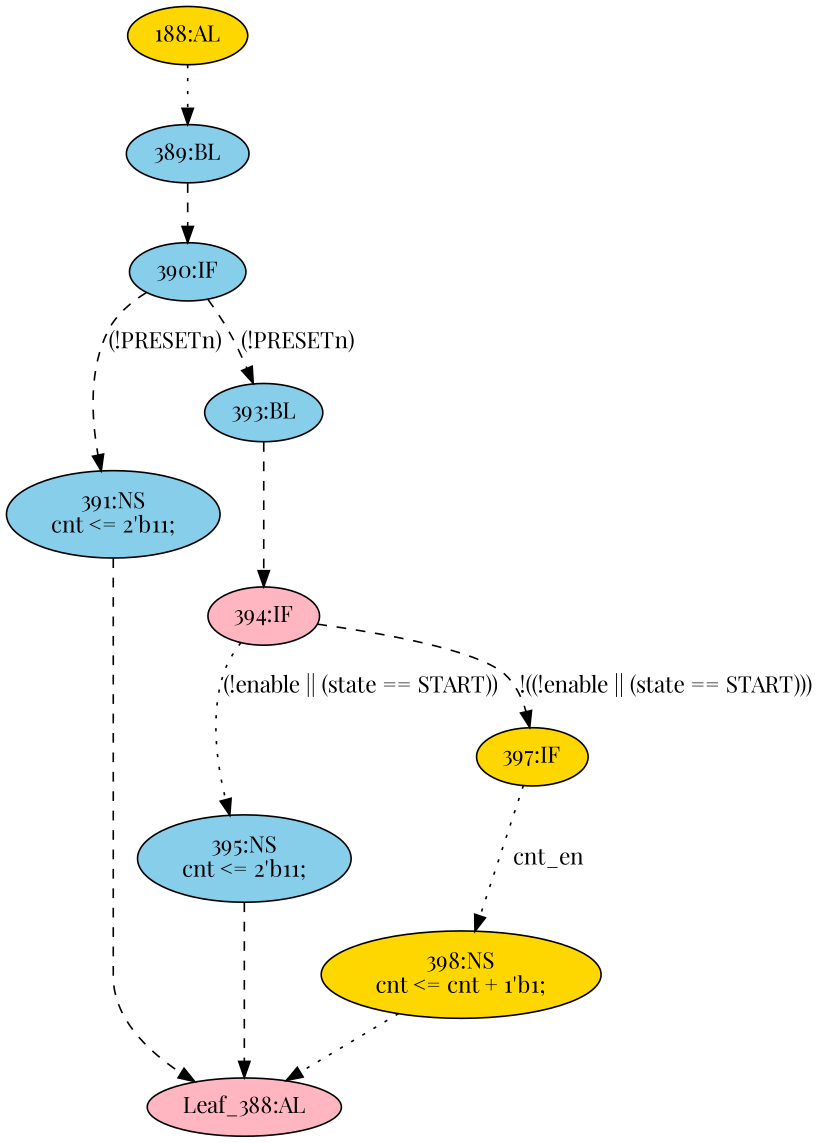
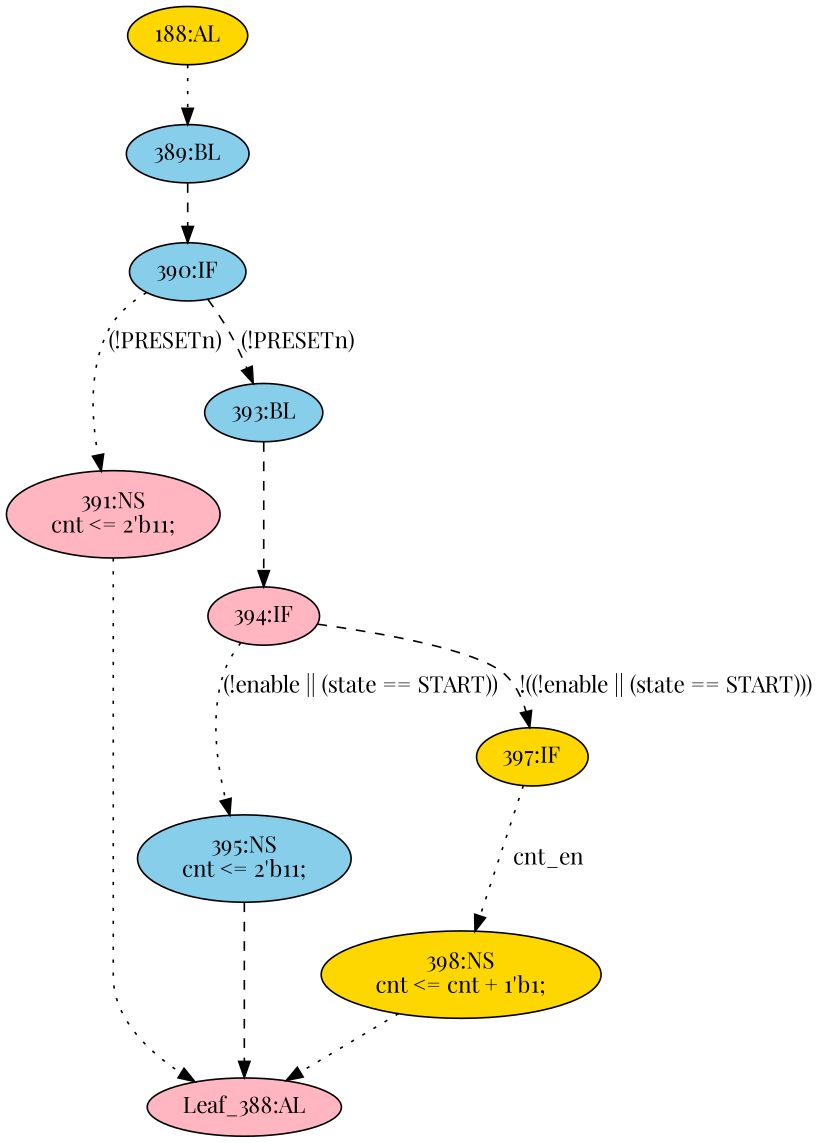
(97, 365) -> (97, 365)
(113, 514) -> (113, 514)
(113, 829) -> (113, 829)
